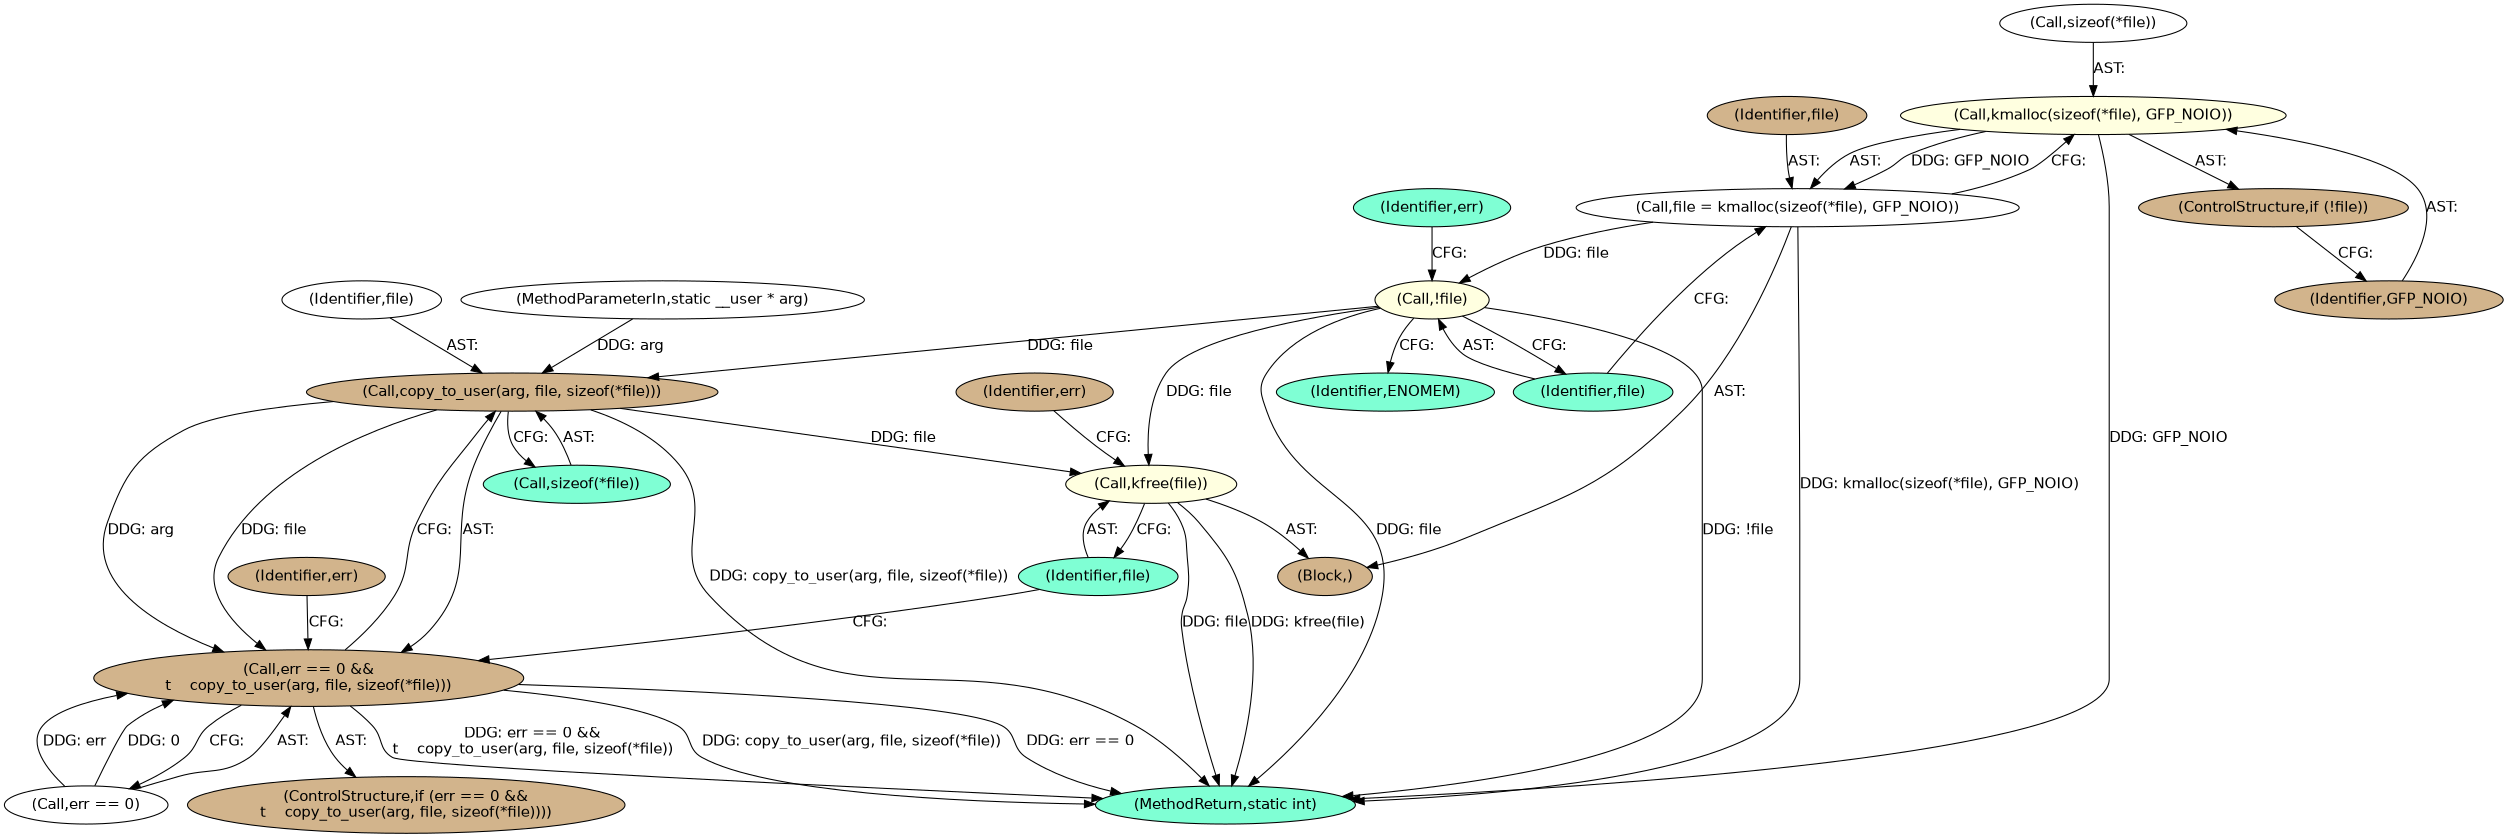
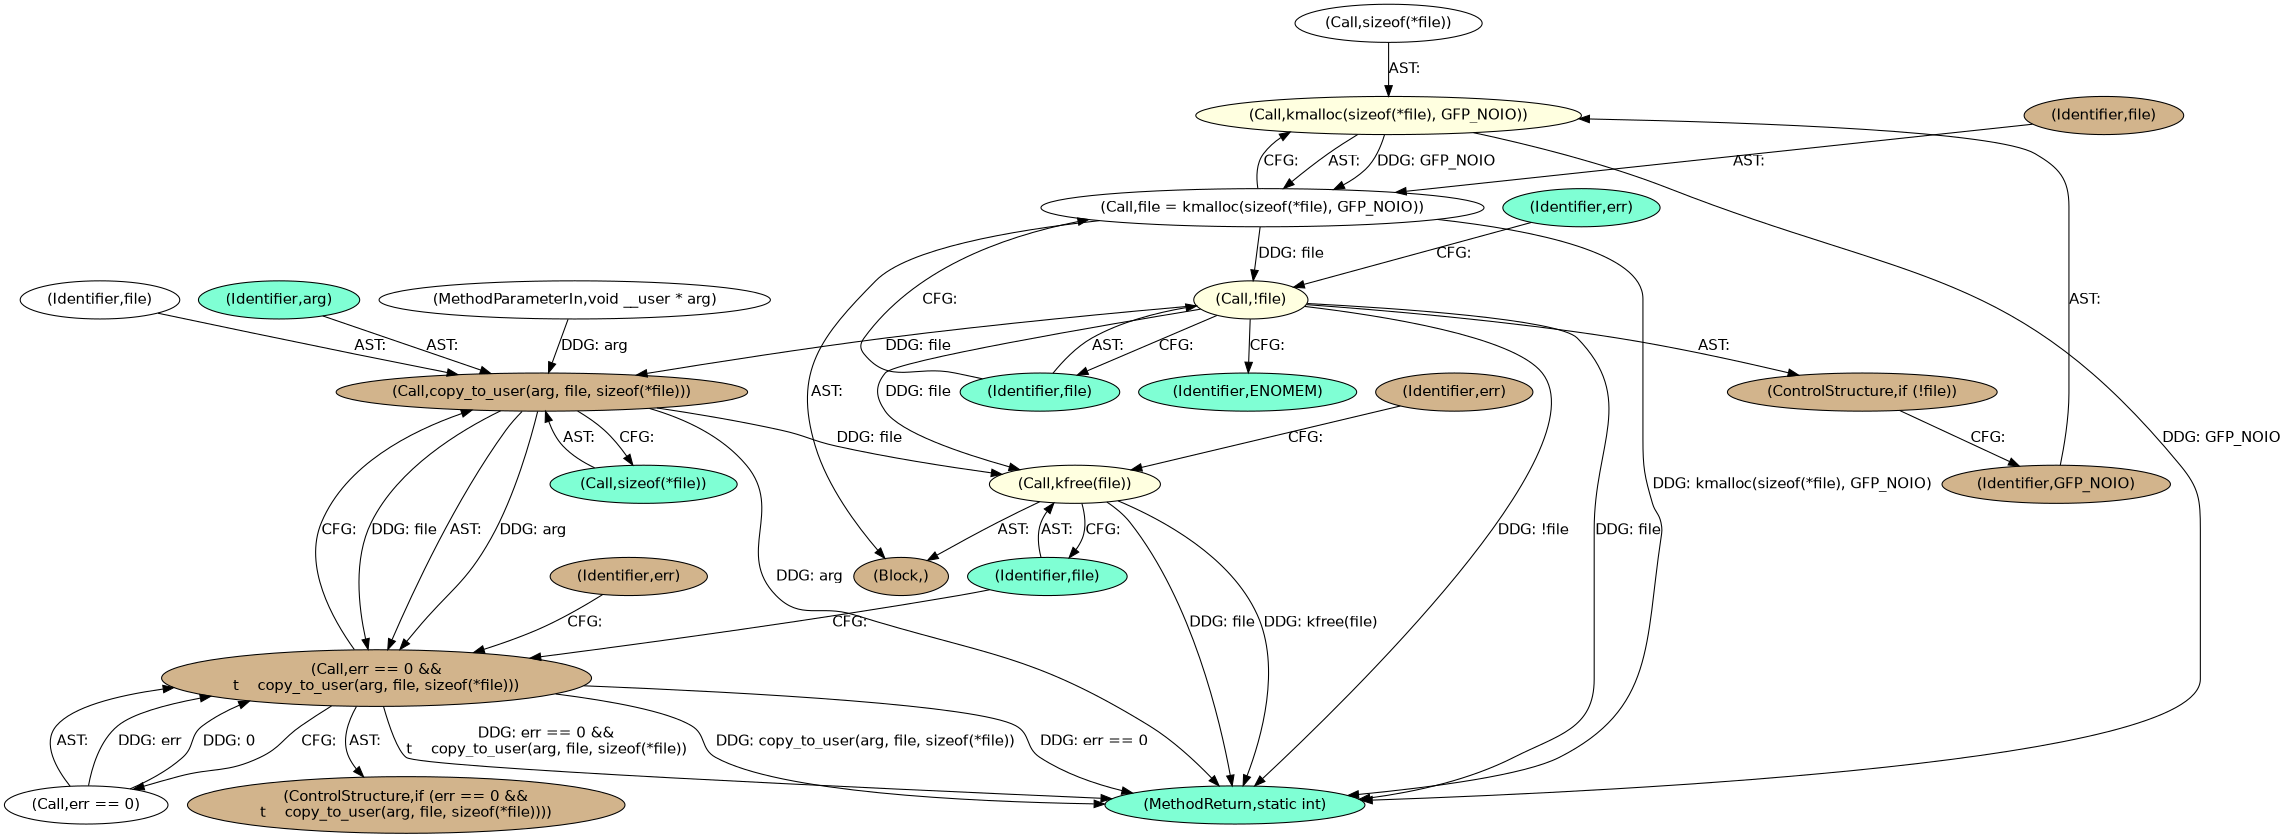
(2179, 159) -> (1585, 333)
none -> (279, 300)
(663, 300) -> (575, 300)
(859, 576) -> (810, 576)
